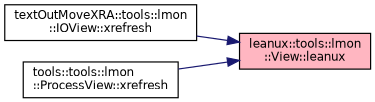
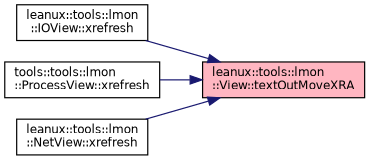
(101, 23) -> (82, 23)
(305, 51) -> (284, 80)
none -> (82, 137)
